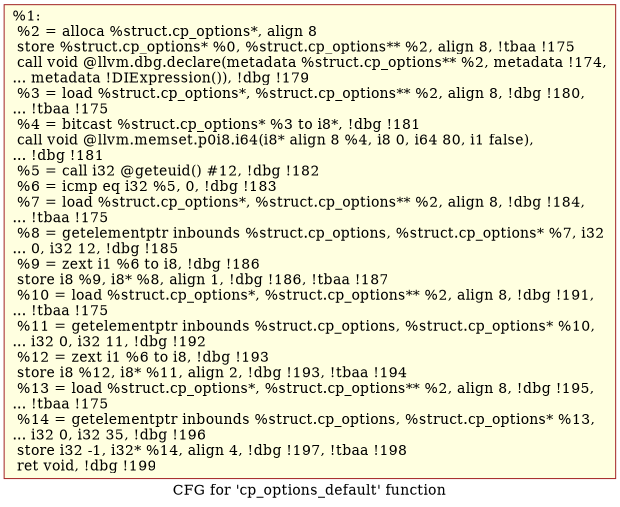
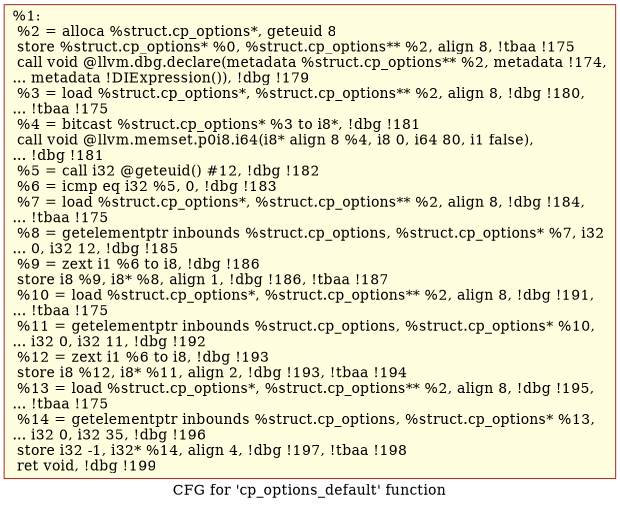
(165, 32) -> (175, 32)
